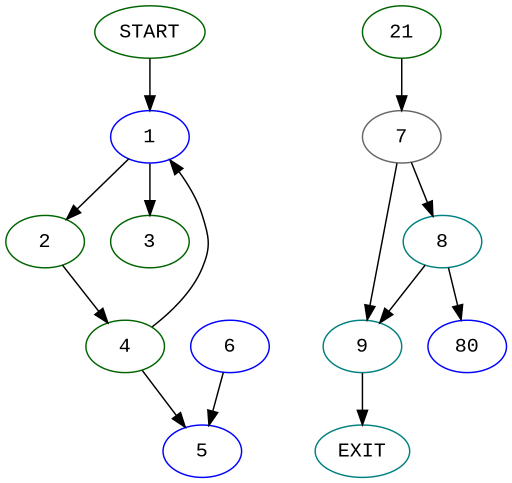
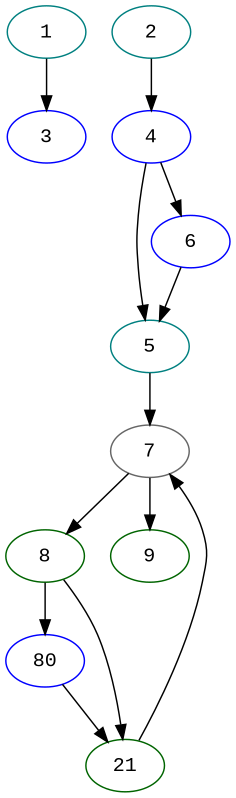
(150, 32) -> none
(150, 137) -> (47, 32)
(103, 184) -> none
(45, 242) -> (151, 32)
(150, 242) -> (47, 137)
(442, 242) -> (45, 556)
(206, 256) -> (168, 182)
(407, 288) -> (103, 648)
(125, 346) -> (151, 137)
(362, 346) -> (150, 556)
none -> (150, 392)
(202, 451) -> (150, 346)
(362, 451) -> none
none -> (81, 707)
